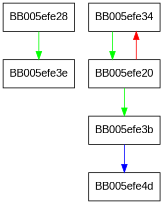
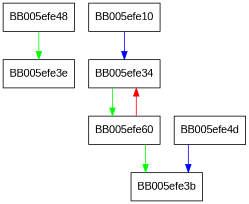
(39, 17) -> (39, 17)
none -> (124, 17)
(124, 74) -> (124, 130)
(124, 154) -> (188, 154)
